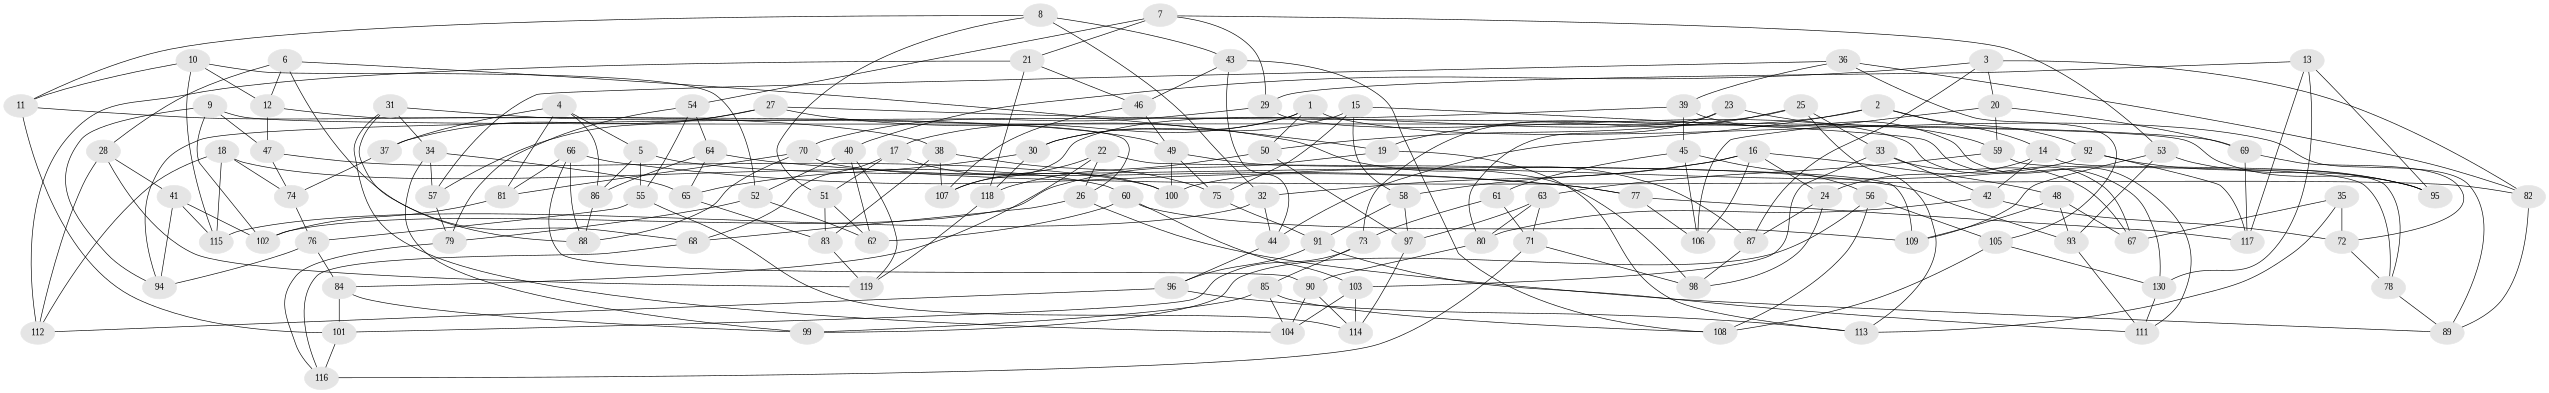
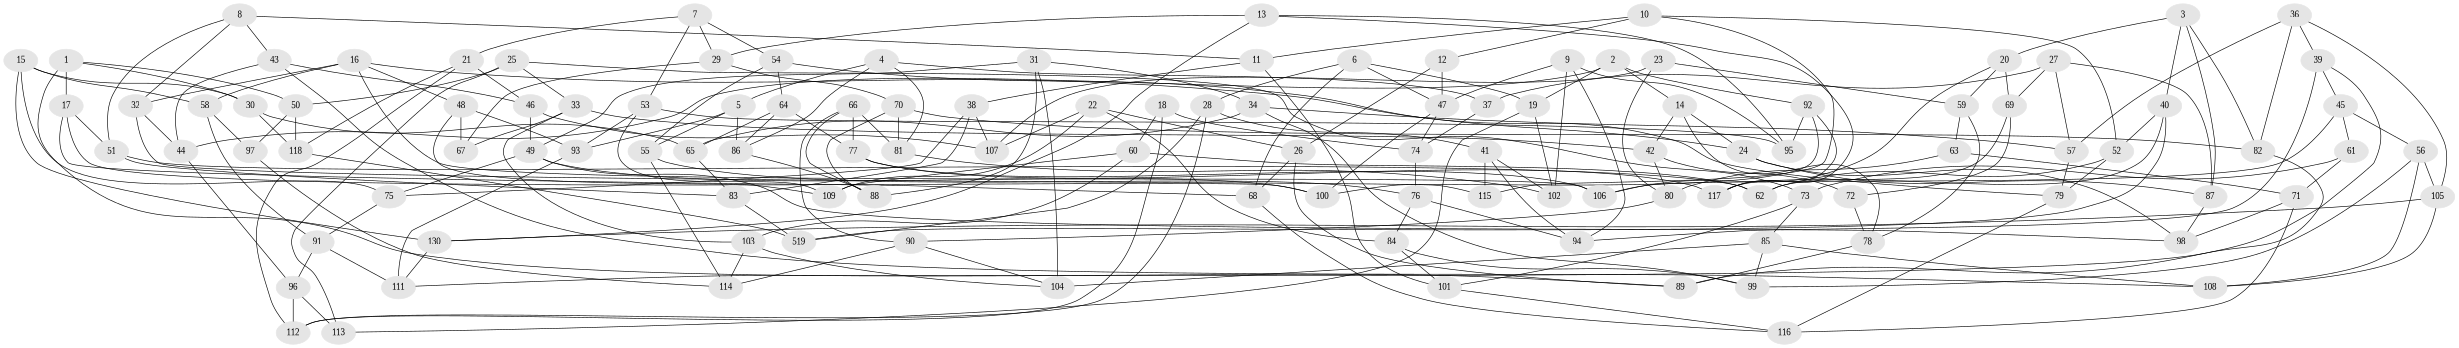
(275, 87) -> (1384, 76)
(219, 197) -> none
(2342, 197) -> none
(1477, 223) -> none
(866, 288) -> (799, 242)
